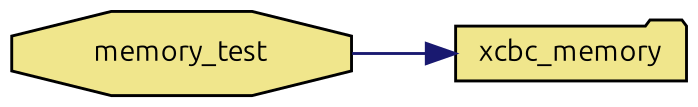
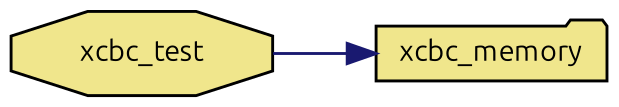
(182, 54) -> (142, 54)
